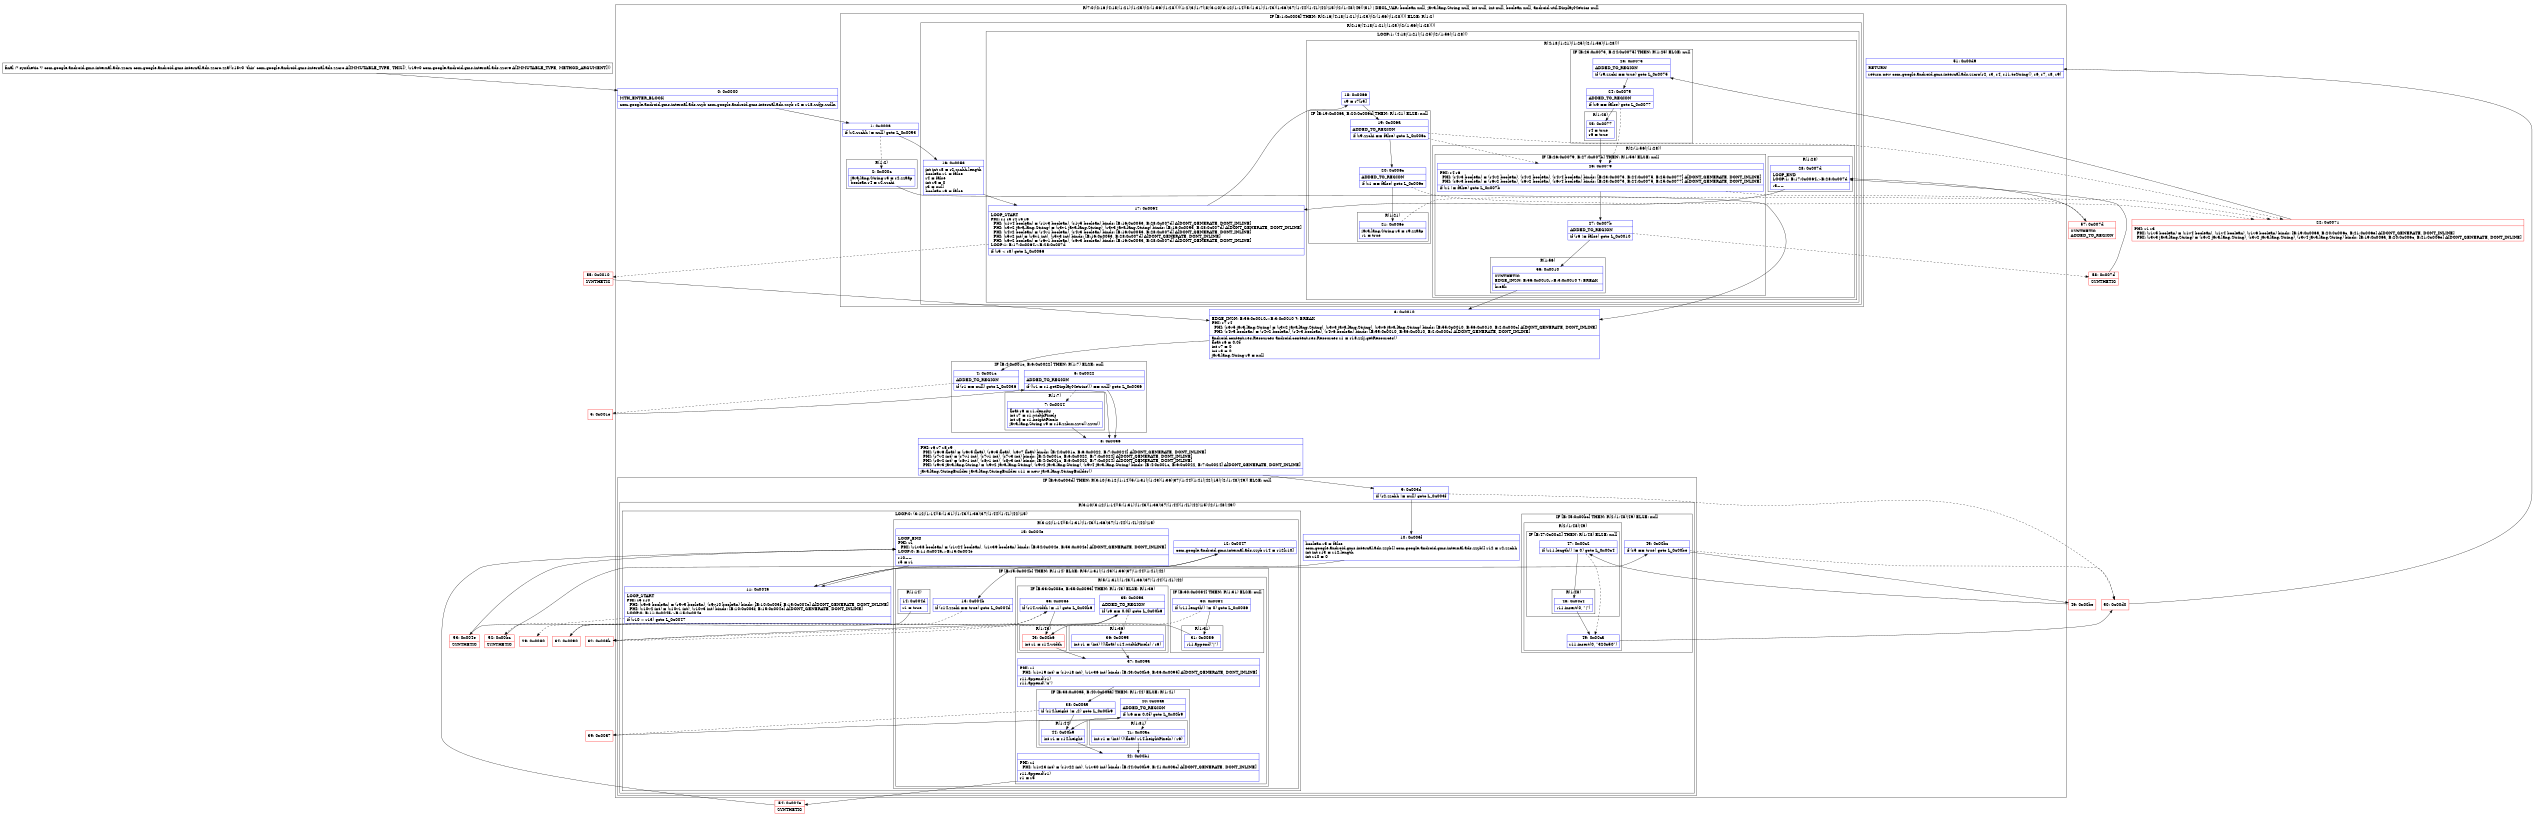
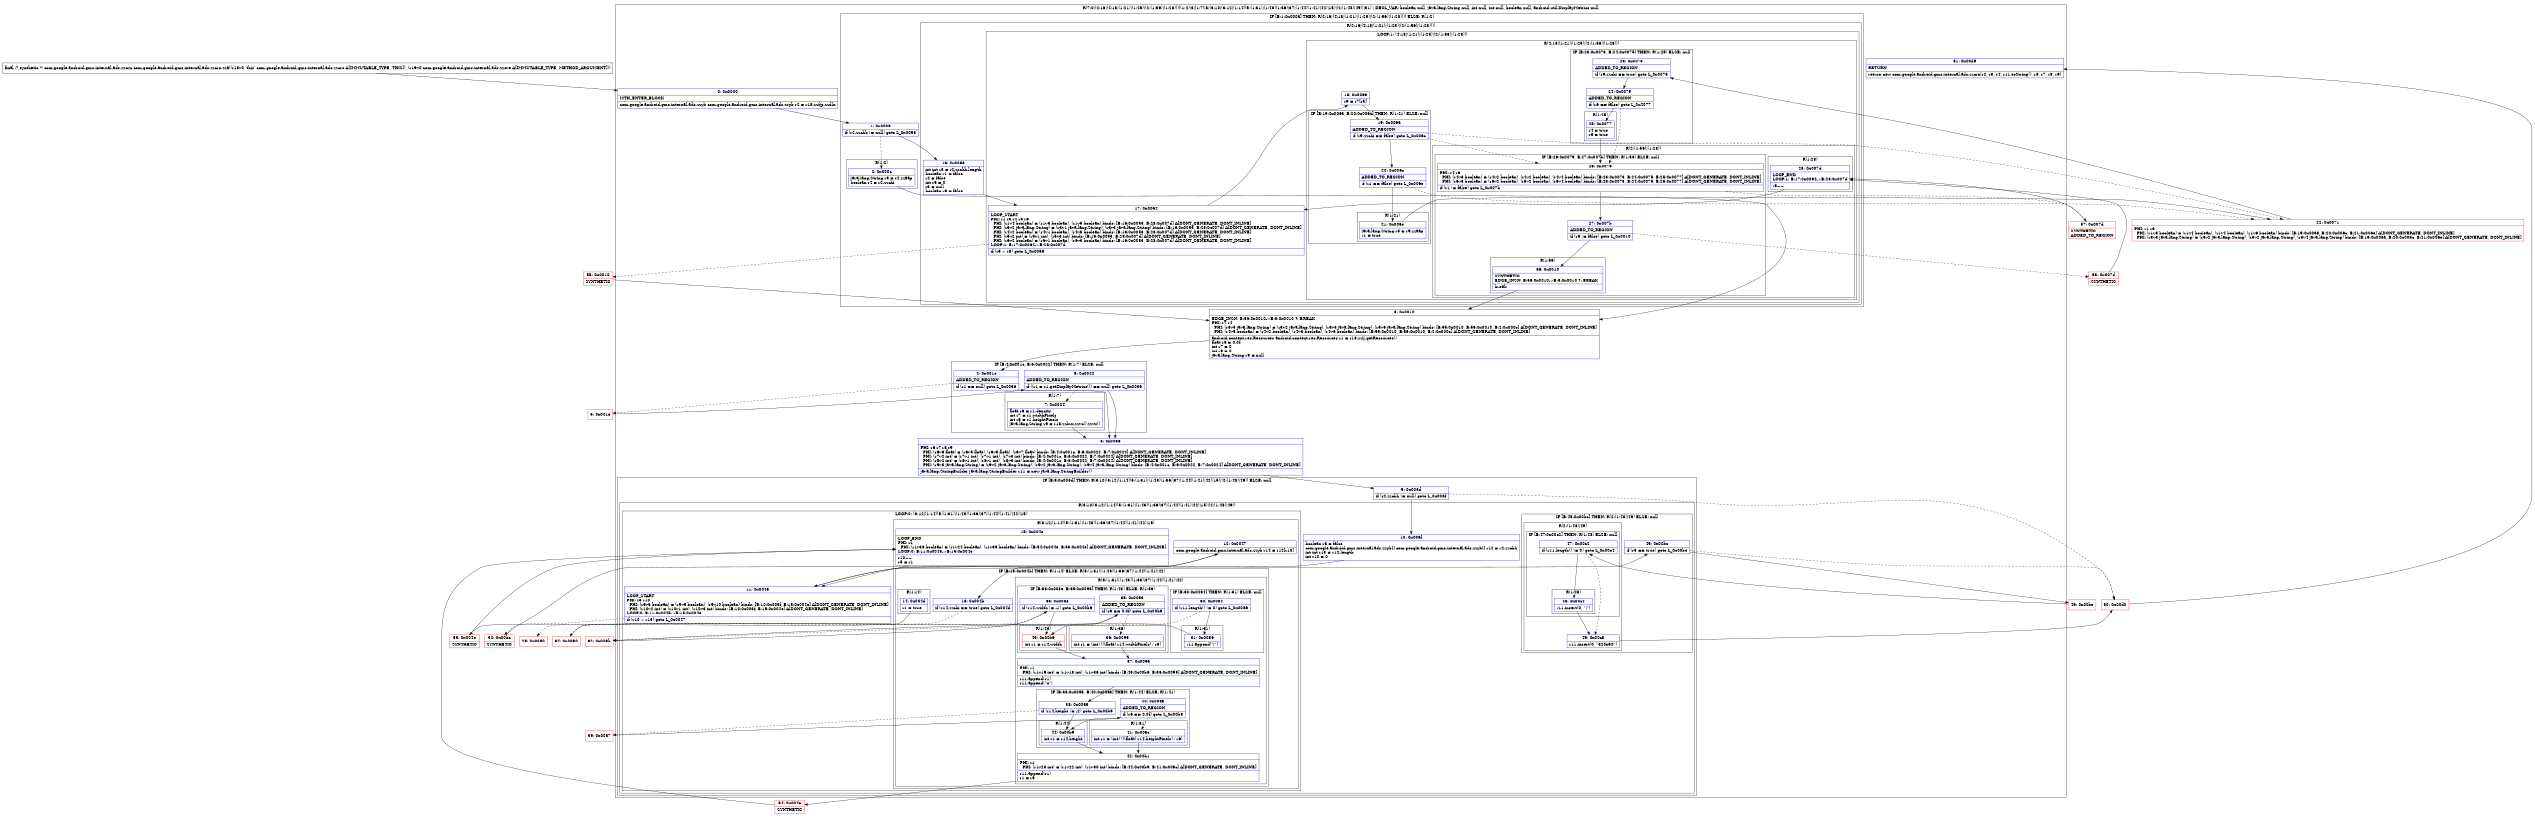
(1620, 105) -> (1620, 105)
(1832, 198) -> (1832, 198)
(830, 635) -> (830, 635)
